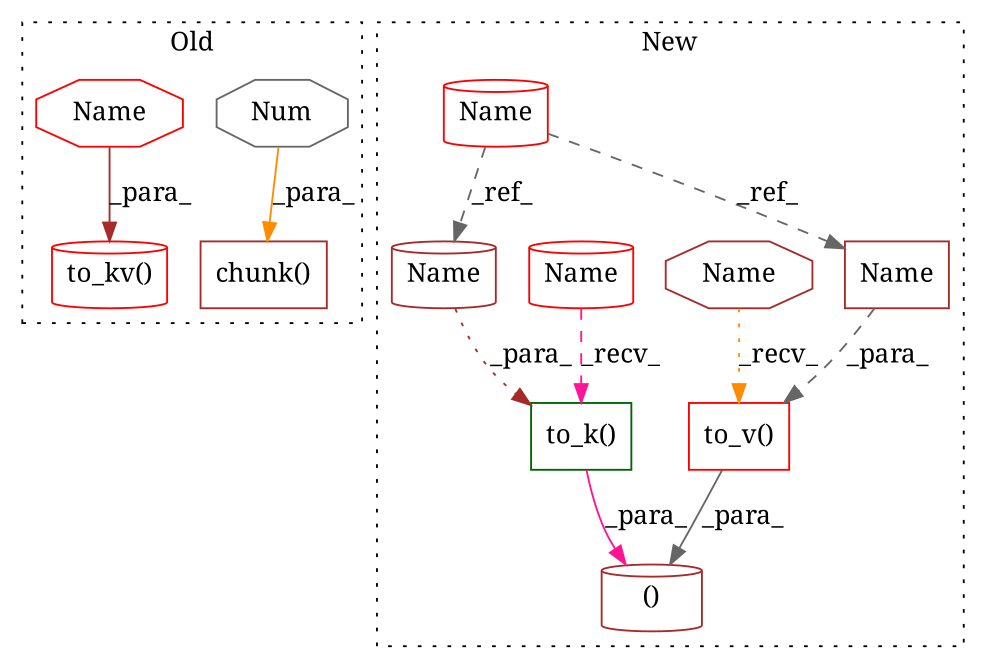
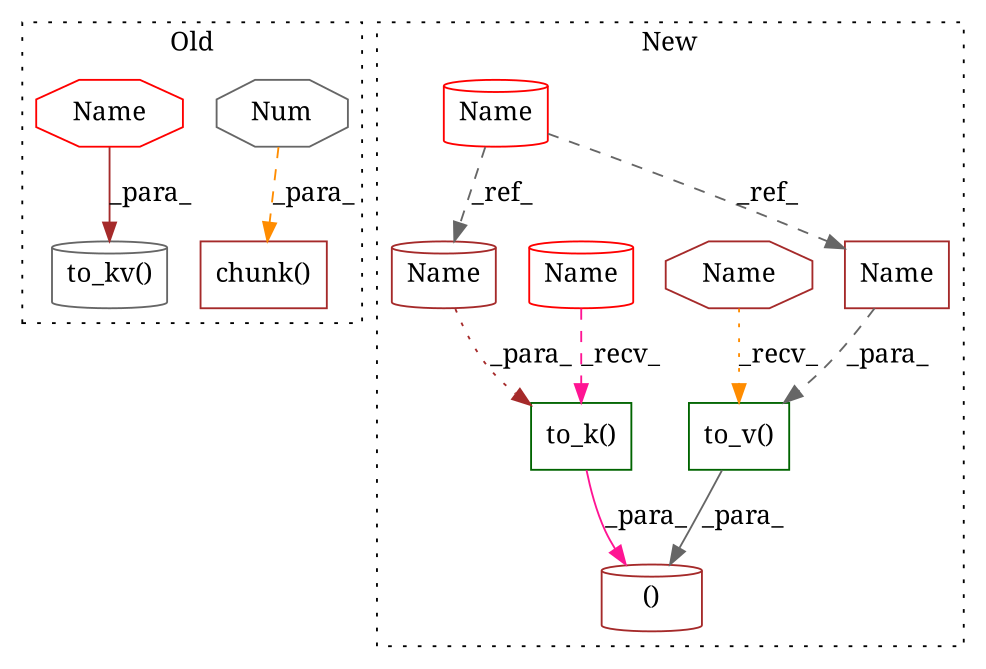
(274, 185) -> (274, 185)
(110, 275) -> (110, 275)
(739, 436) -> (739, 436)
